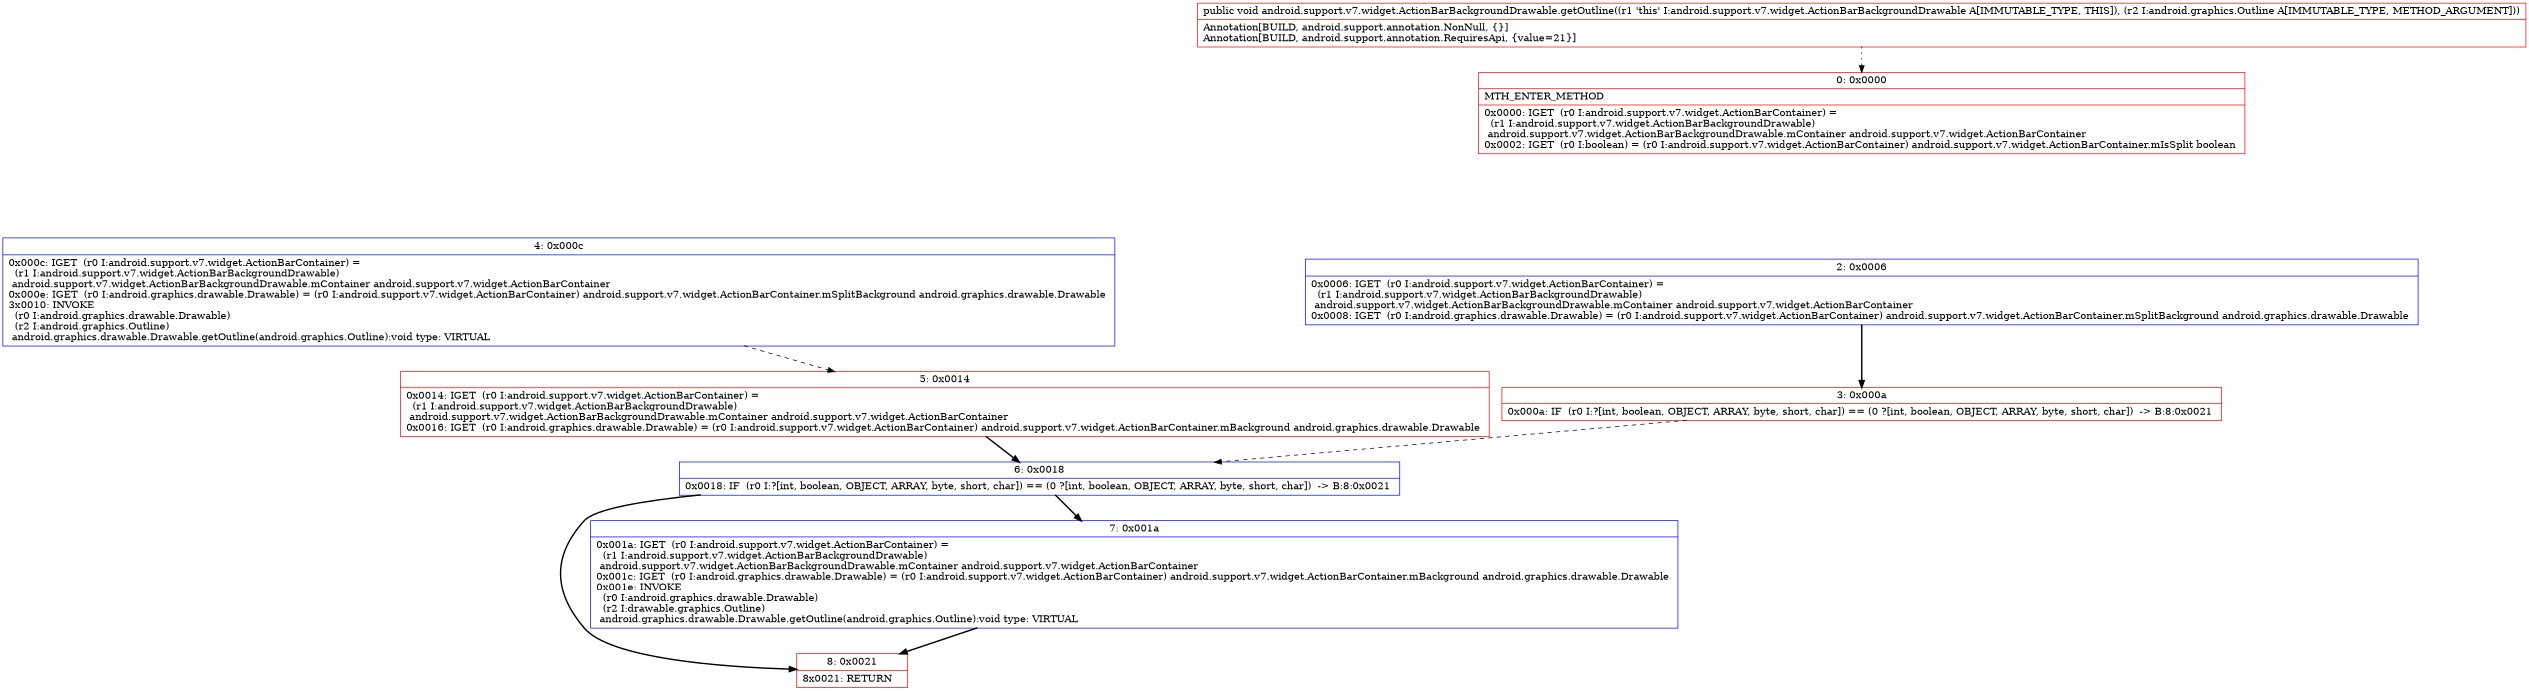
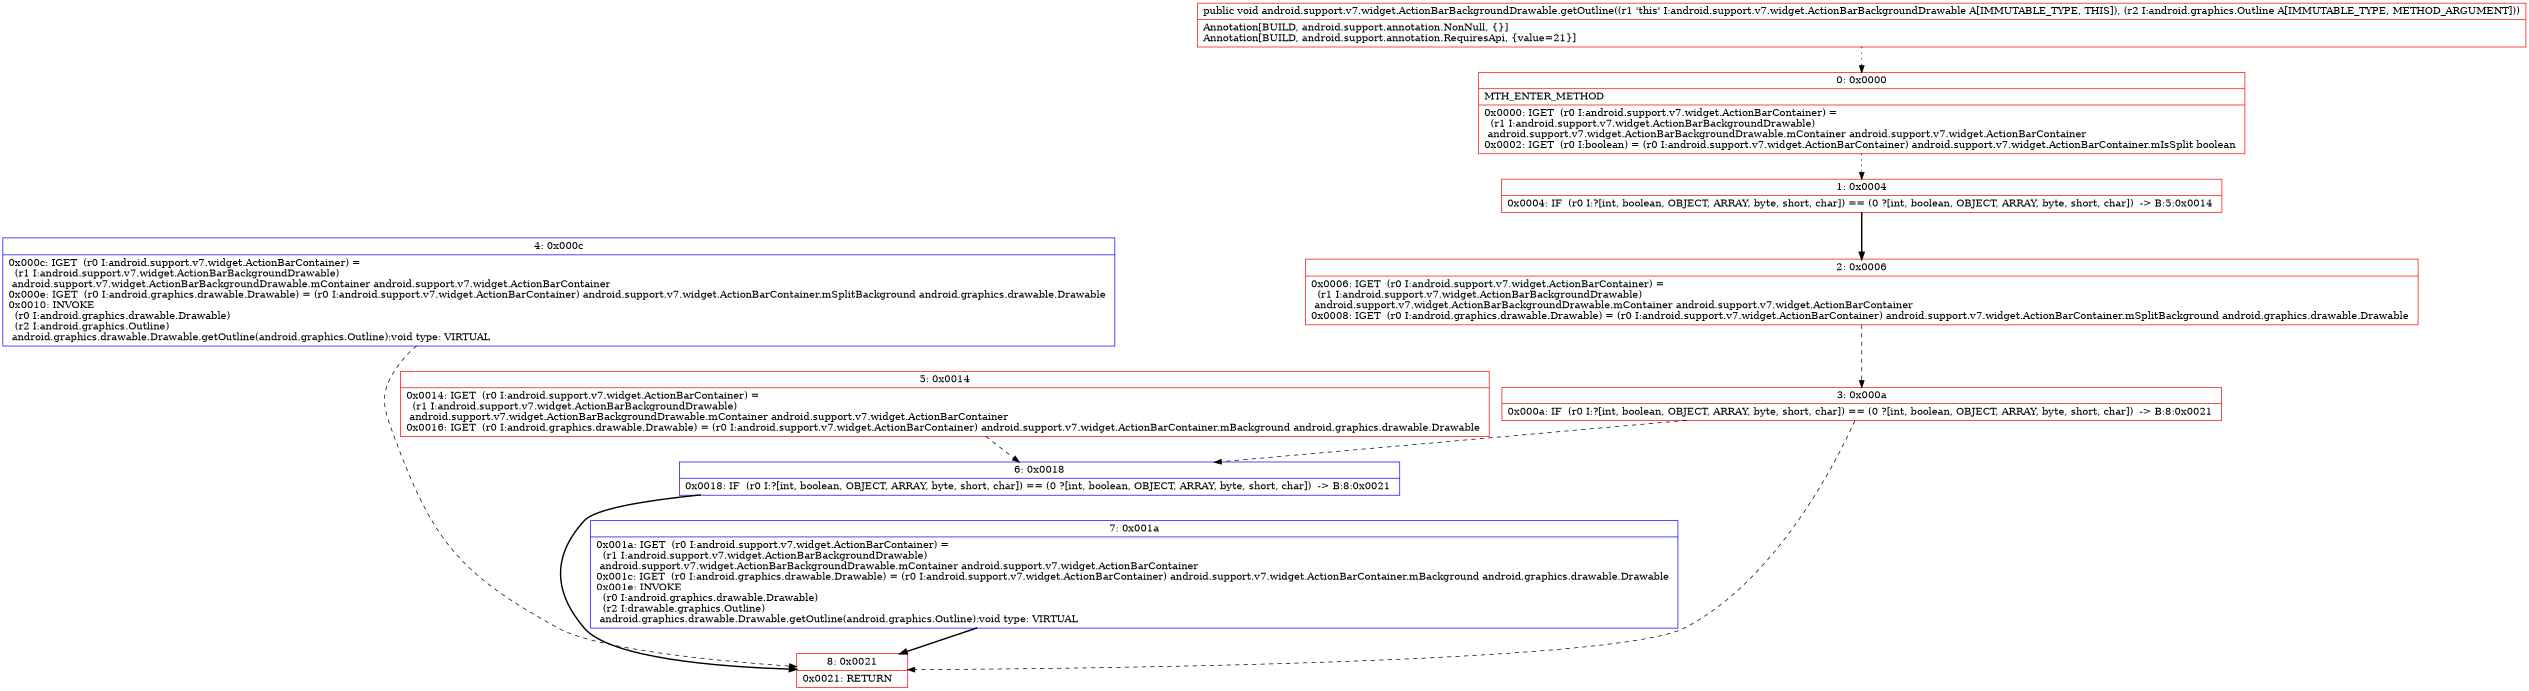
none -> (1862, 196)
(1862, 292) -> (1862, 292)
(55, 305) -> (55, 305)
(1862, 353) -> (1862, 353)
(786, 358) -> (504, 595)
(1000, 447) -> (1000, 447)
(1066, 505) -> none
none -> (1437, 657)
(852, 679) -> (852, 679)
